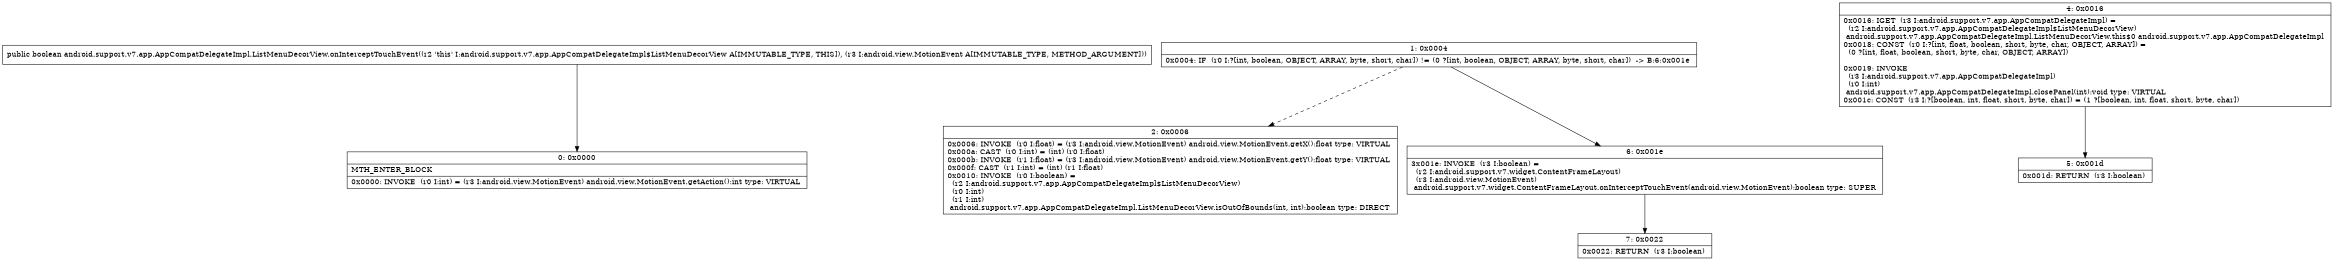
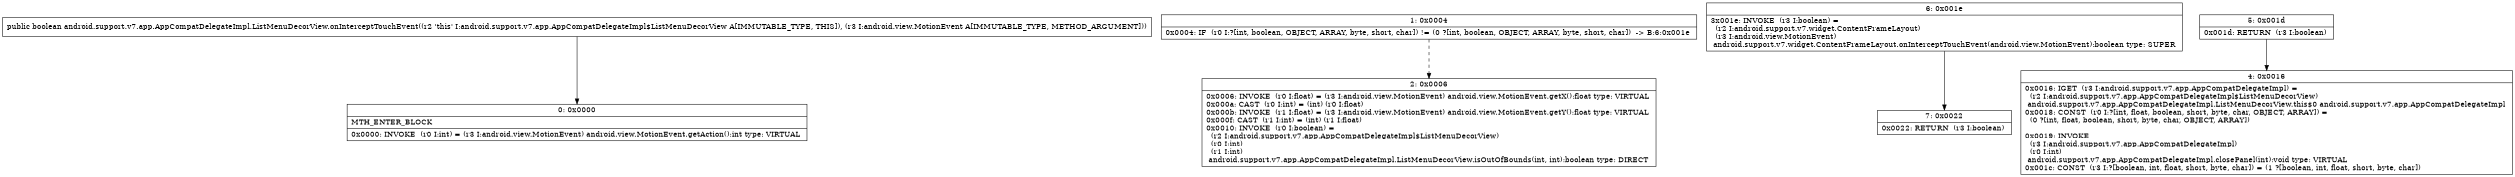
(1523, 105) -> none
(2085, 130) -> (2267, 52)
